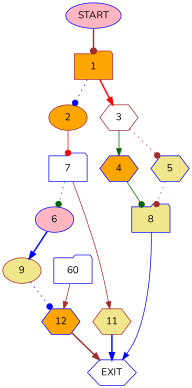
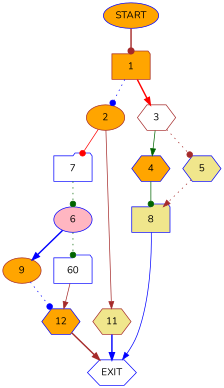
(94, 16) -> (131, 16)
(161, 192) -> (180, 191)
(93, 241) -> (109, 216)
none -> (73, 242)
(22, 271) -> (22, 271)
